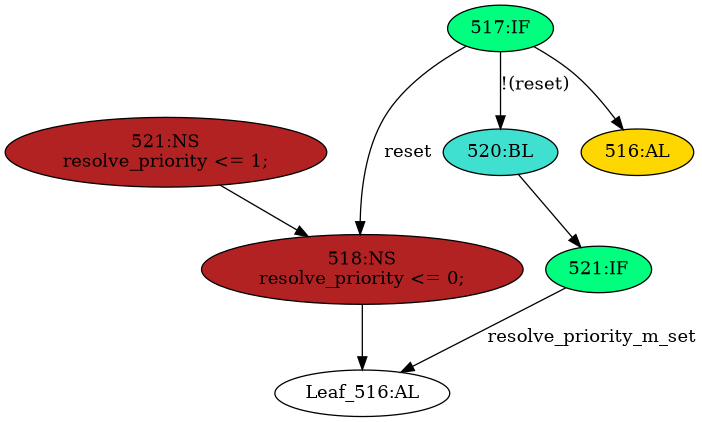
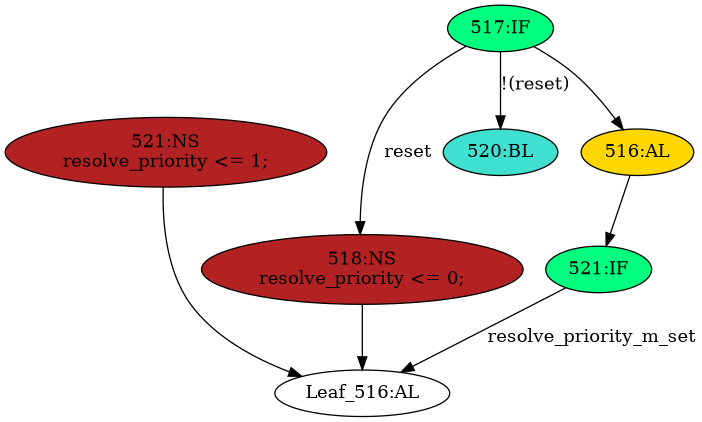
(545, 206) -> (620, 205)
(259, 208) -> (190, 304)
